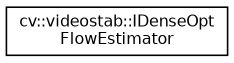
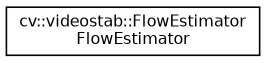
(117, 31) -> (133, 31)
